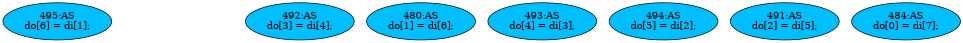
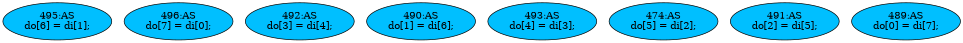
none -> (179, 21)
(421, 21) -> (421, 21)
(664, 21) -> (664, 21)
(906, 21) -> (906, 21)
